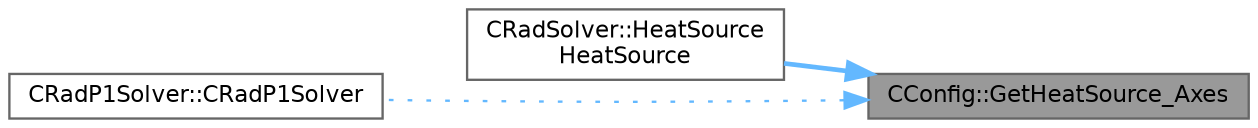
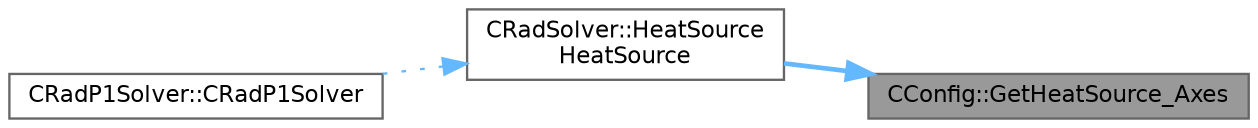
(613, 102) -> (413, 70)
